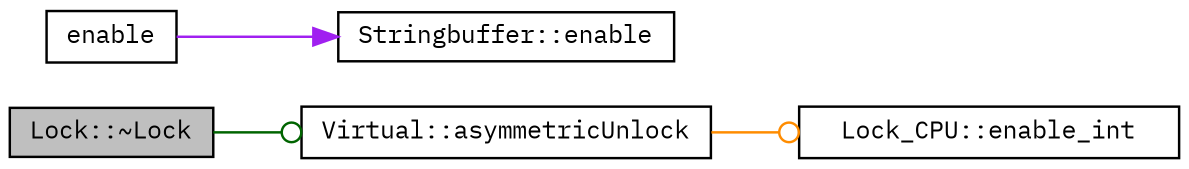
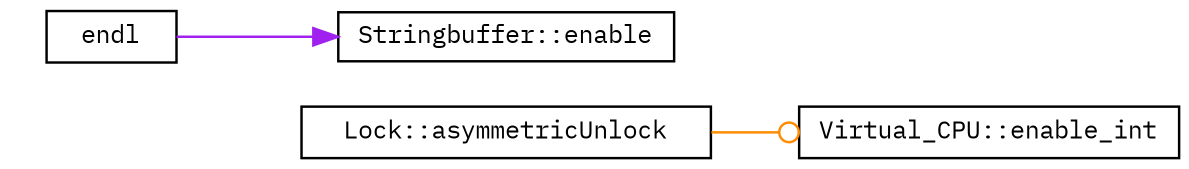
(112, 37) -> (112, 37)
(112, 132) -> none
(506, 132) -> (506, 132)
(989, 132) -> (989, 132)
